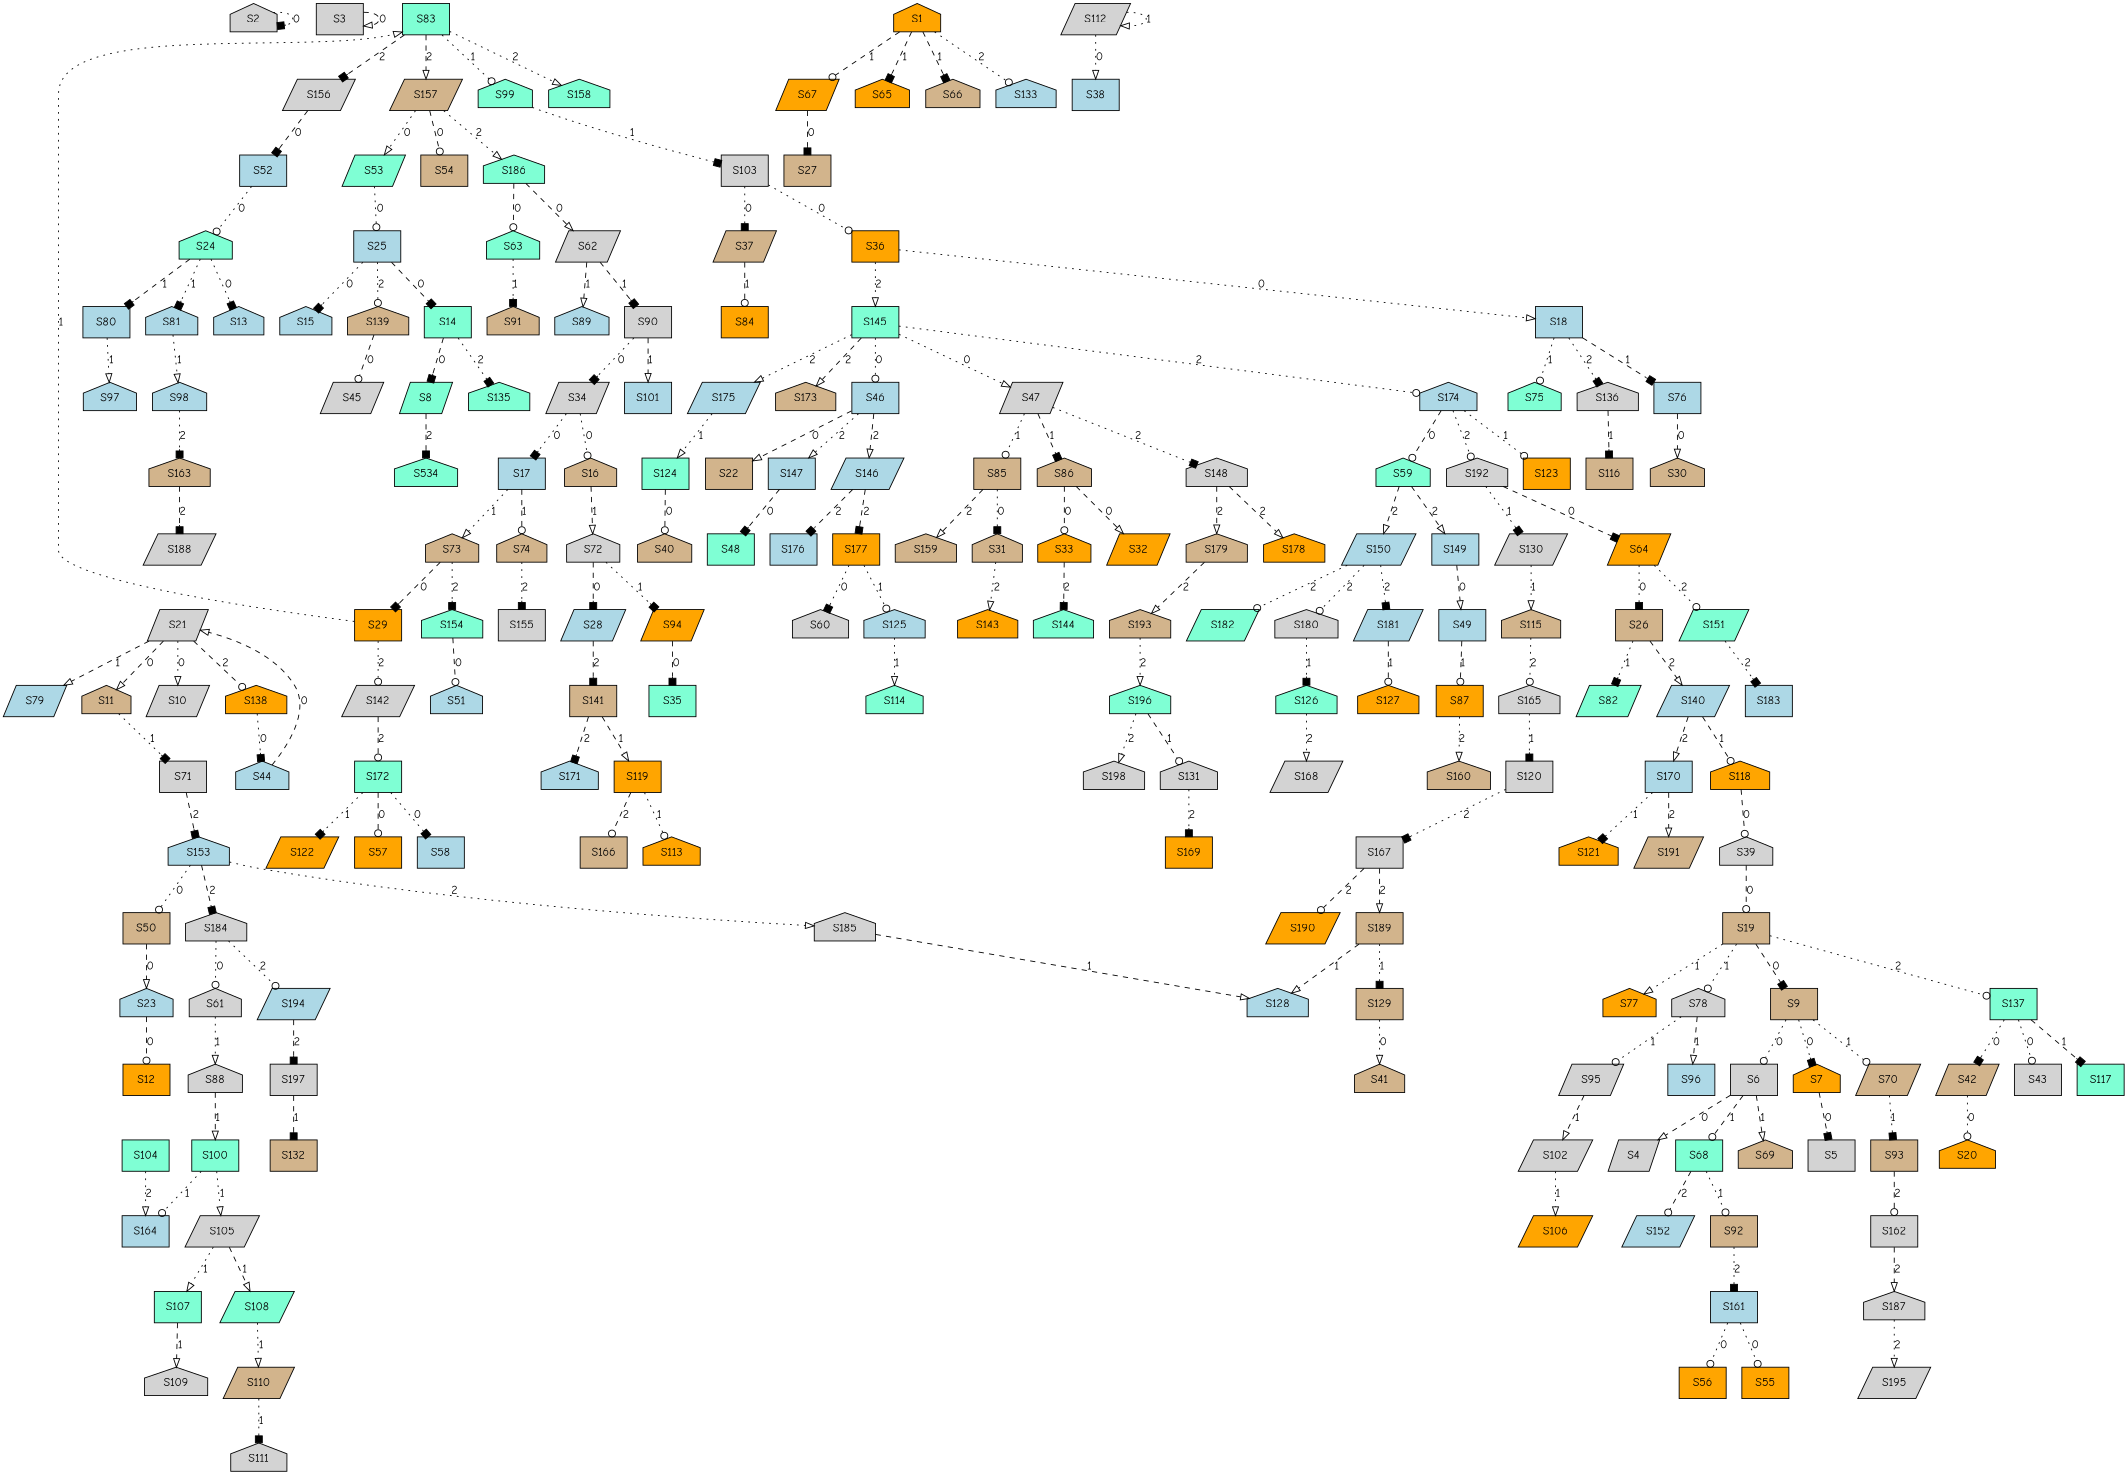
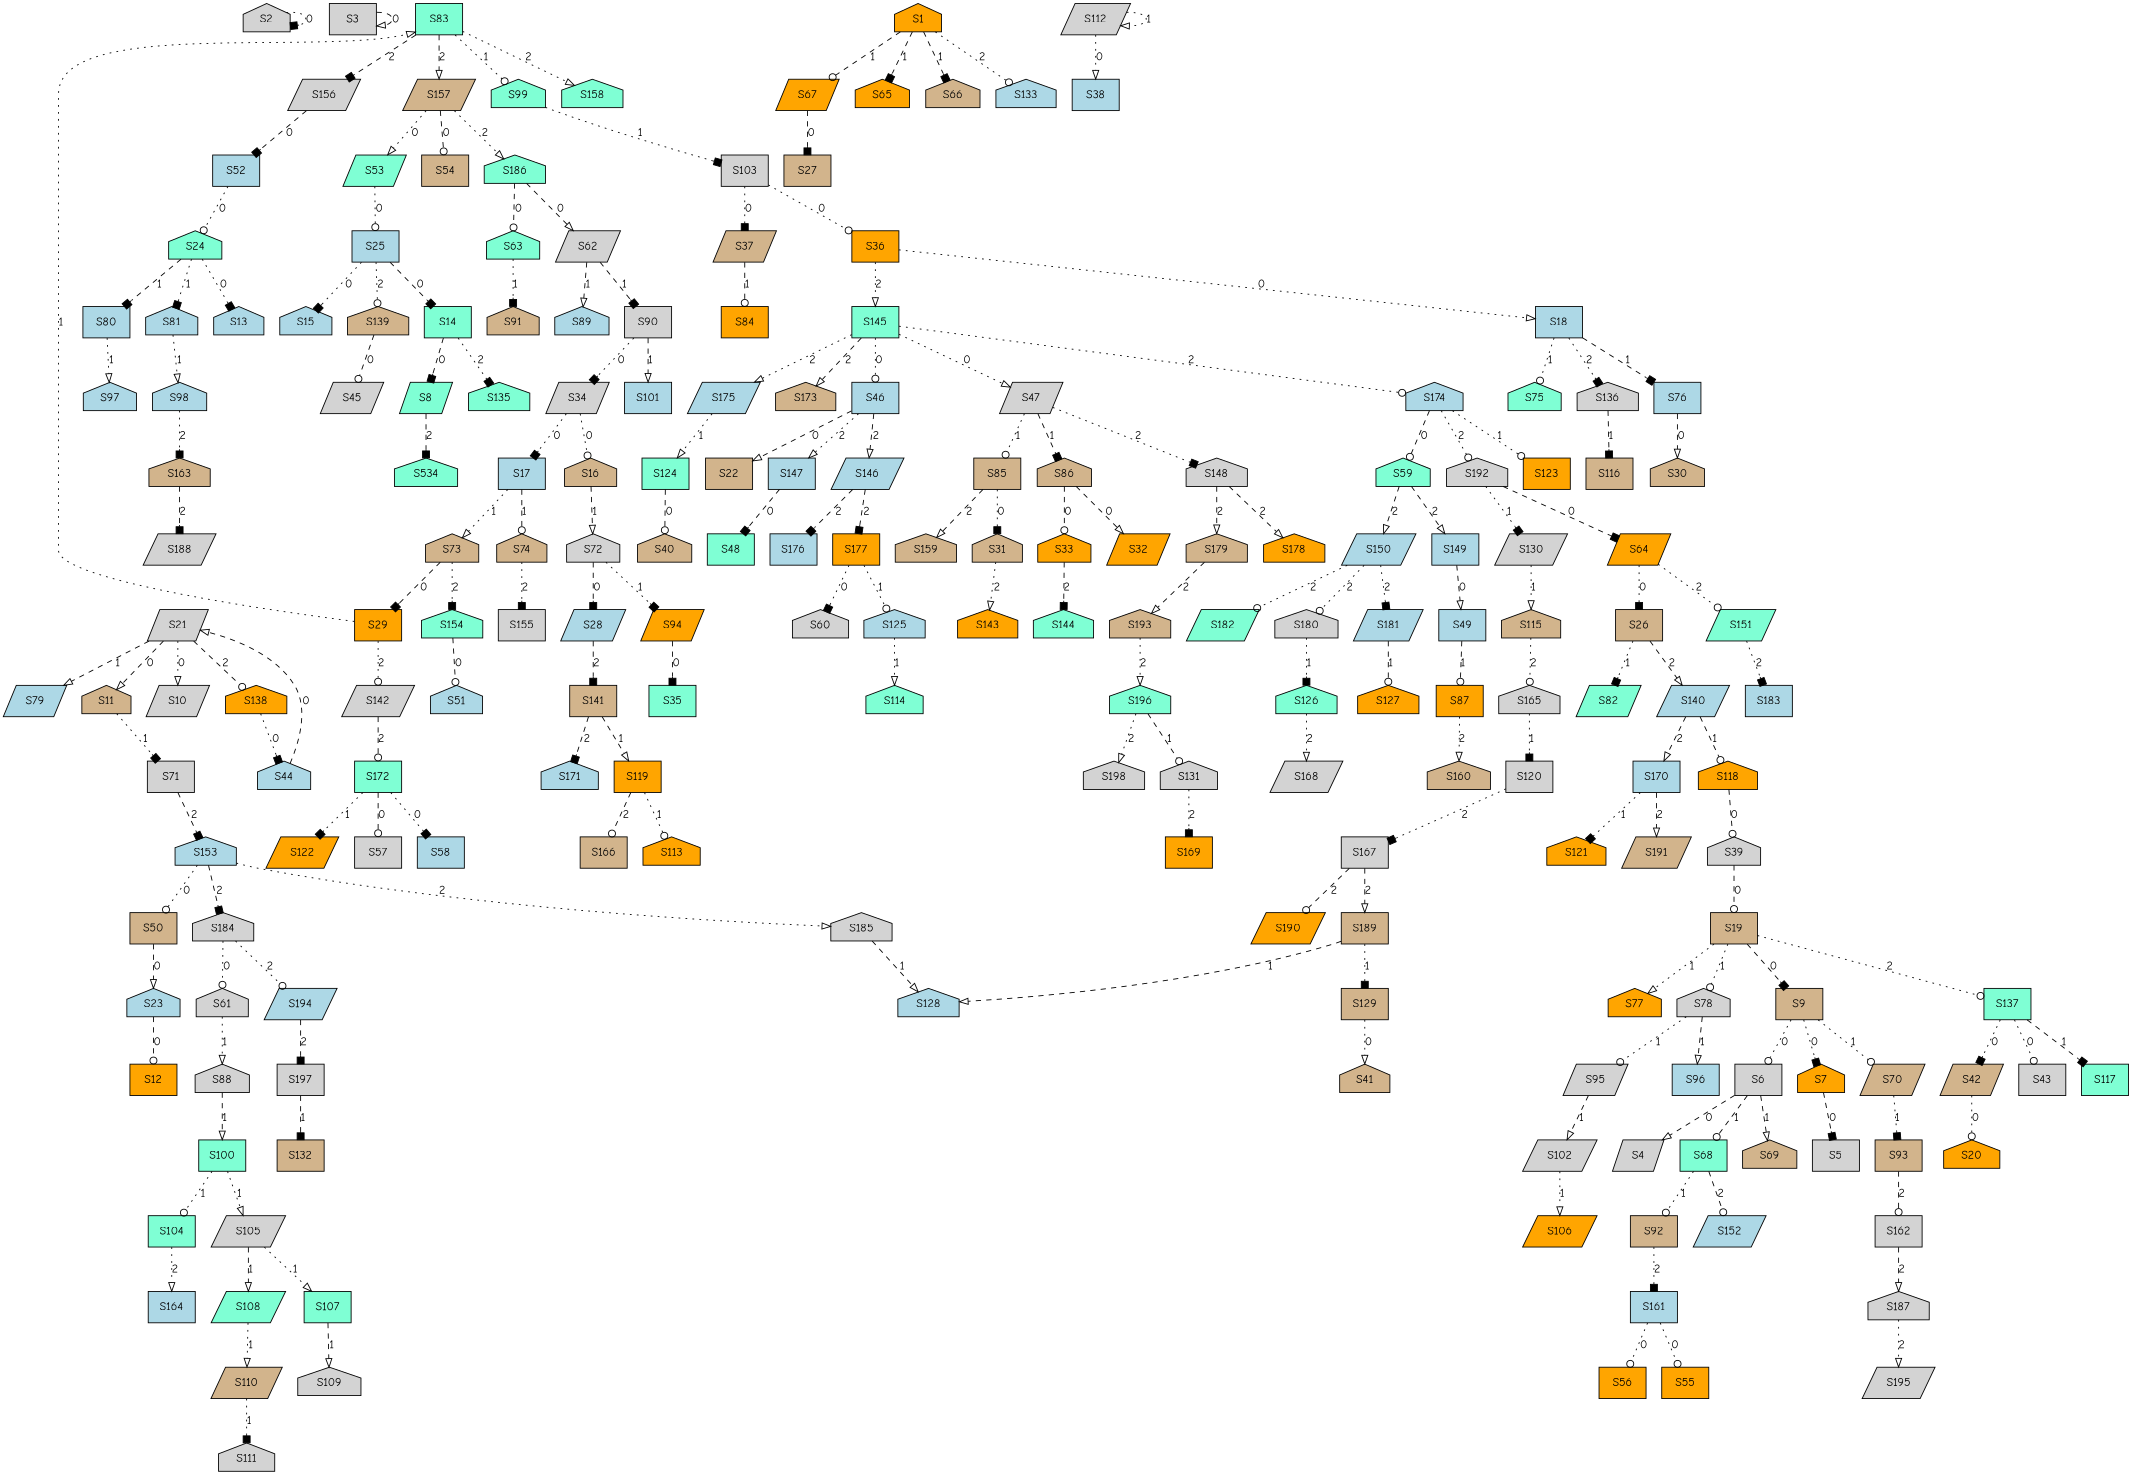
(378, 853) -> (378, 853)
(183, 1191) -> (199, 1190)
